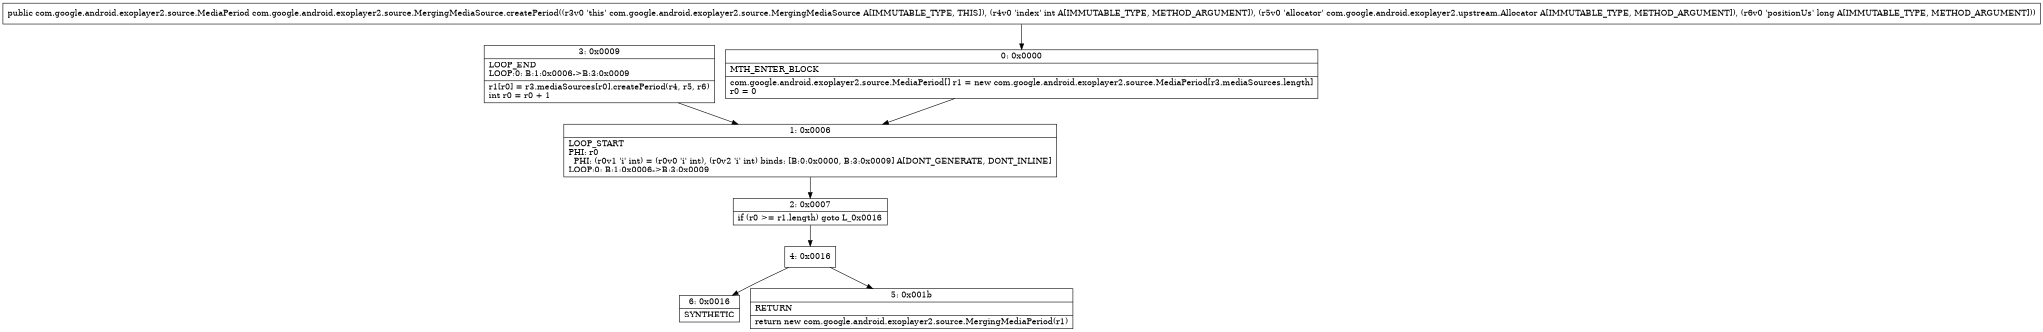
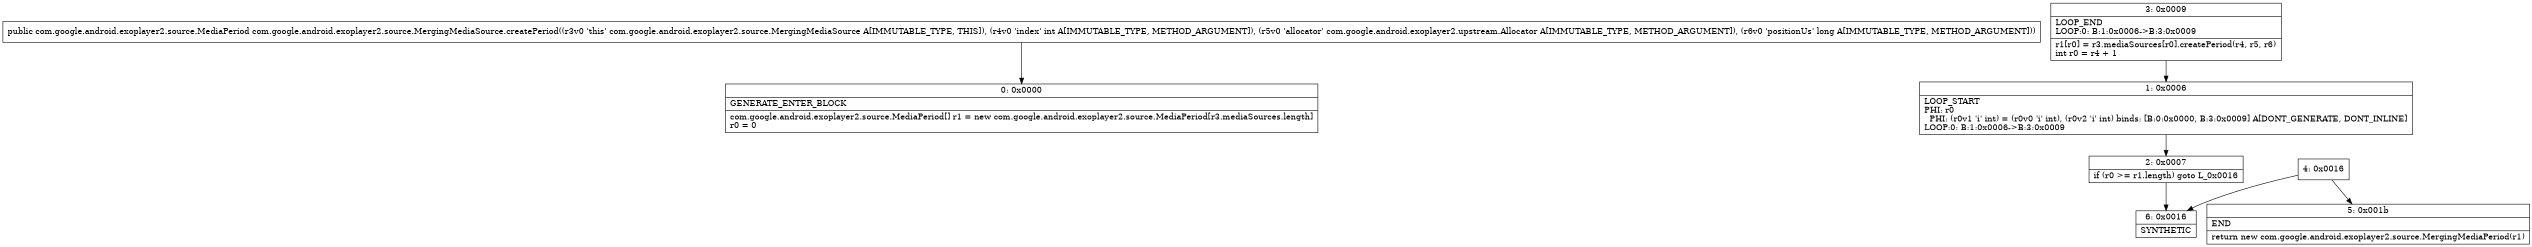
(775, 70) -> (789, 104)
(520, 96) -> (2086, 54)
(922, 110) -> none
(810, 233) -> (2166, 194)
(774, 308) -> (2221, 224)
